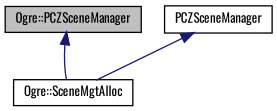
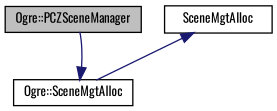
(218, 19) -> (218, 19)
(65, 63) -> (82, 49)
